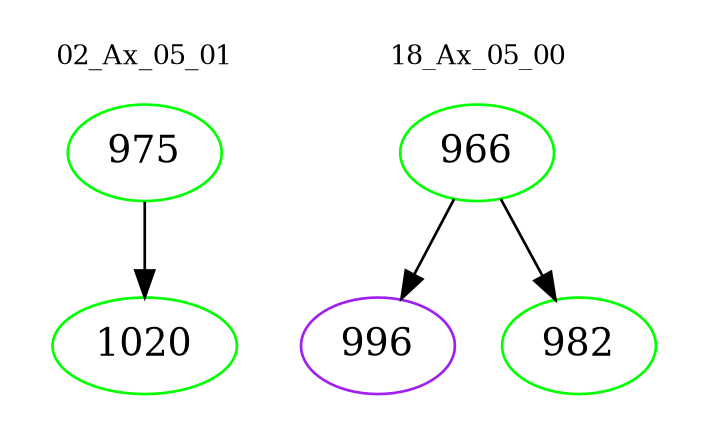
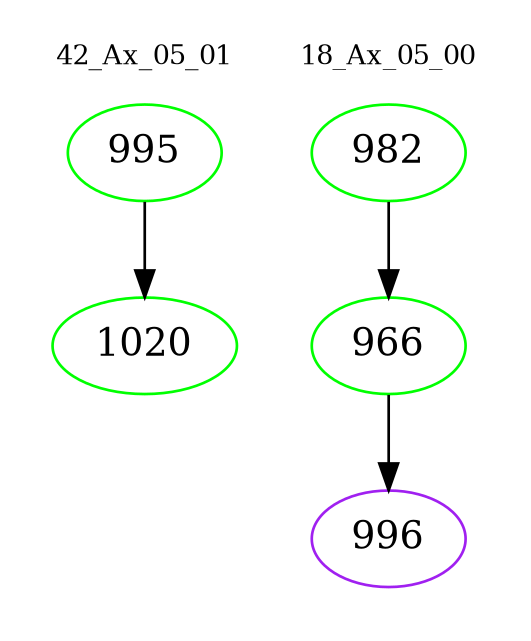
(145, 58) -> (145, 58)
(145, 153) -> (145, 153)
(522, 237) -> (389, 236)
